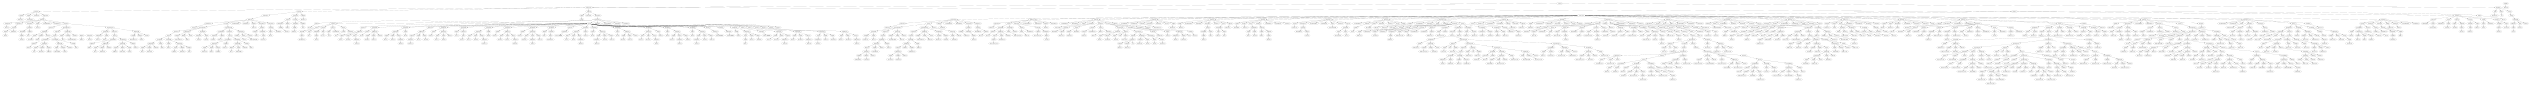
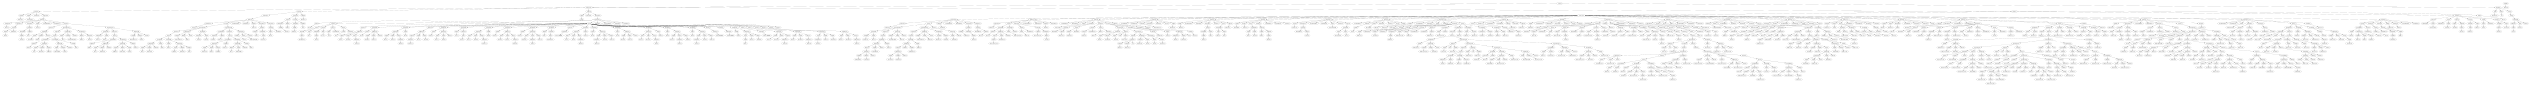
none -> (82, 32)
